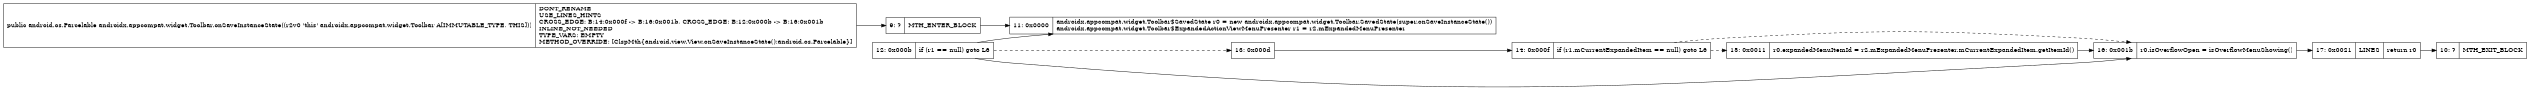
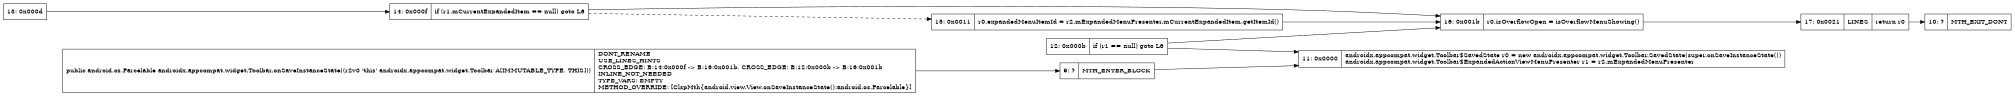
(1900, 32) -> (1012, 6)
(1110, 50) -> none
(2493, 50) -> (1979, 22)
